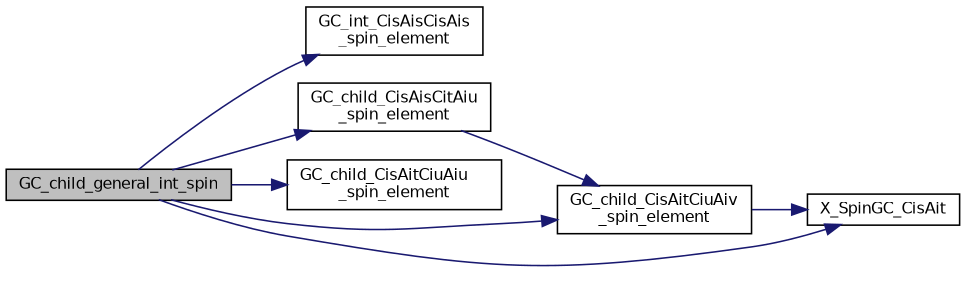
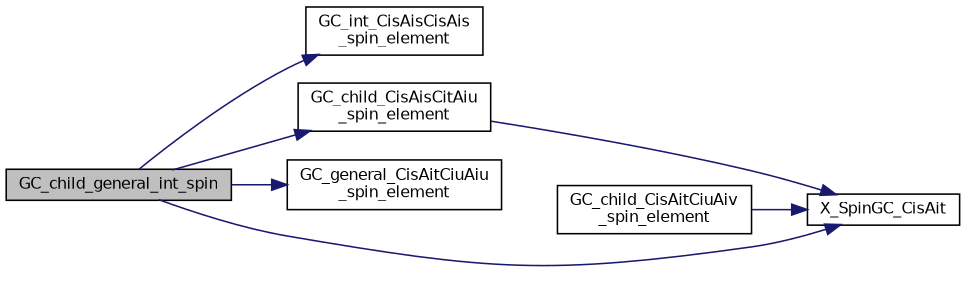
(523, 154) -> (657, 150)
(394, 185) -> (394, 185)
(355, 229) -> none
